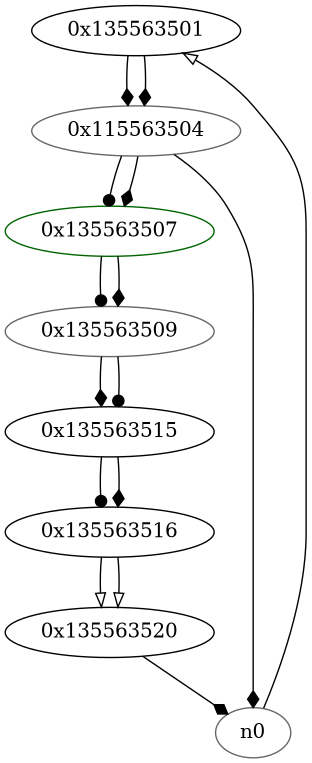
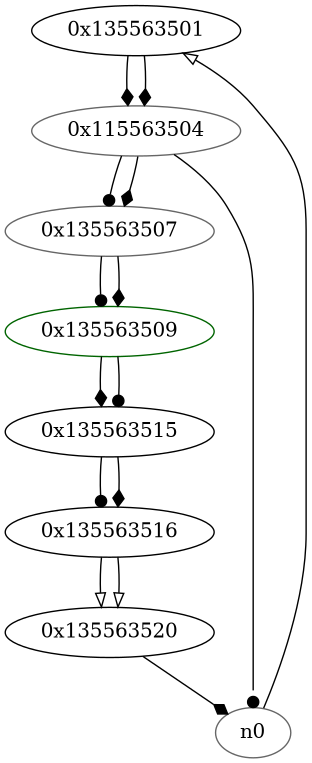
(110, 231) -> (110, 231)
(110, 332) -> (110, 332)
(253, 408) -> (253, 408)
